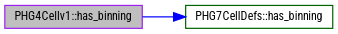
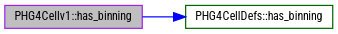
(259, 17) -> (259, 17)
